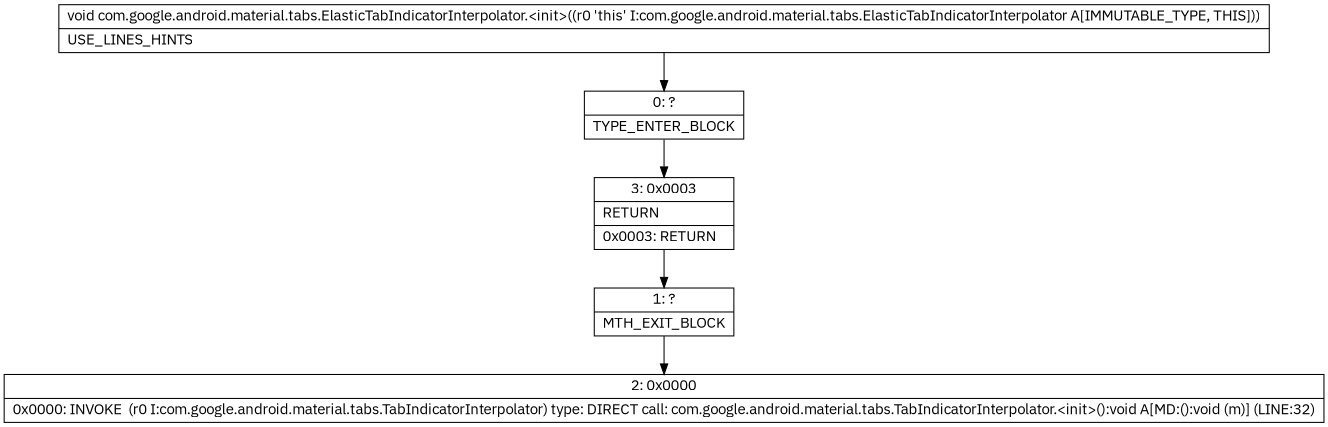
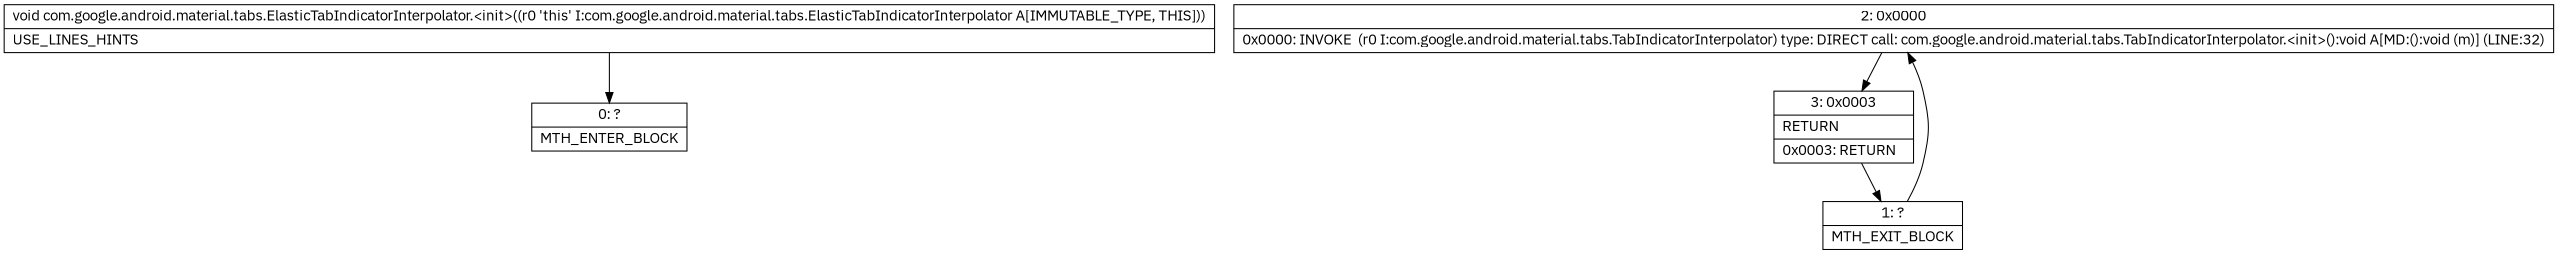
(664, 127) -> (609, 139)
(664, 153) -> (1874, 67)
